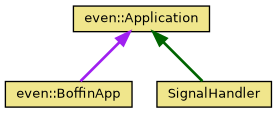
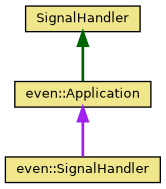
(183, 61) -> (83, 64)
(69, 94) -> (83, 170)
